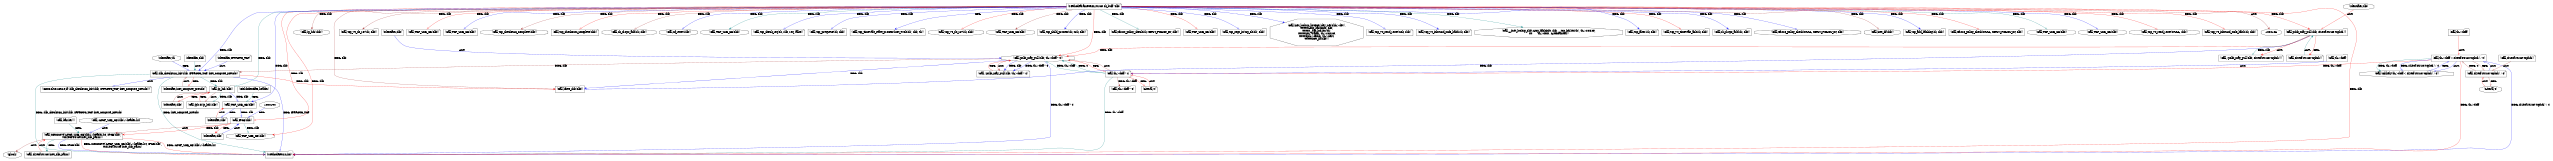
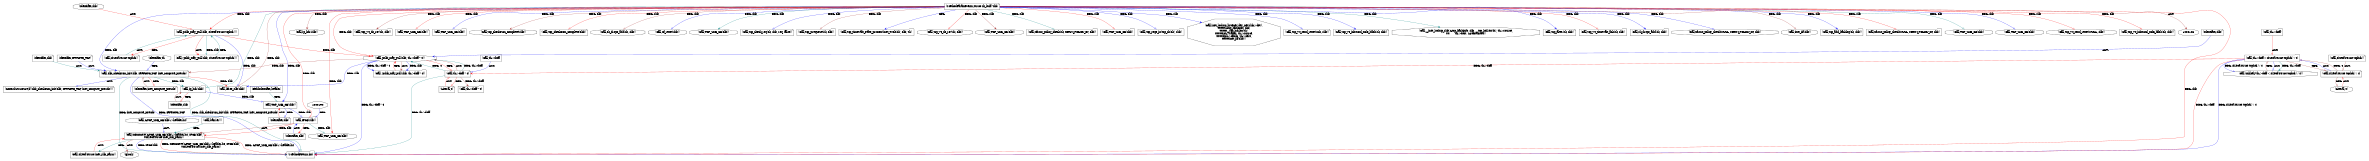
(948, 11) -> (881, 12)
(1063, 32) -> none
none -> (219, 45)
(2439, 67) -> (2266, 67)
(1003, 74) -> (400, 74)
(203, 105) -> none
